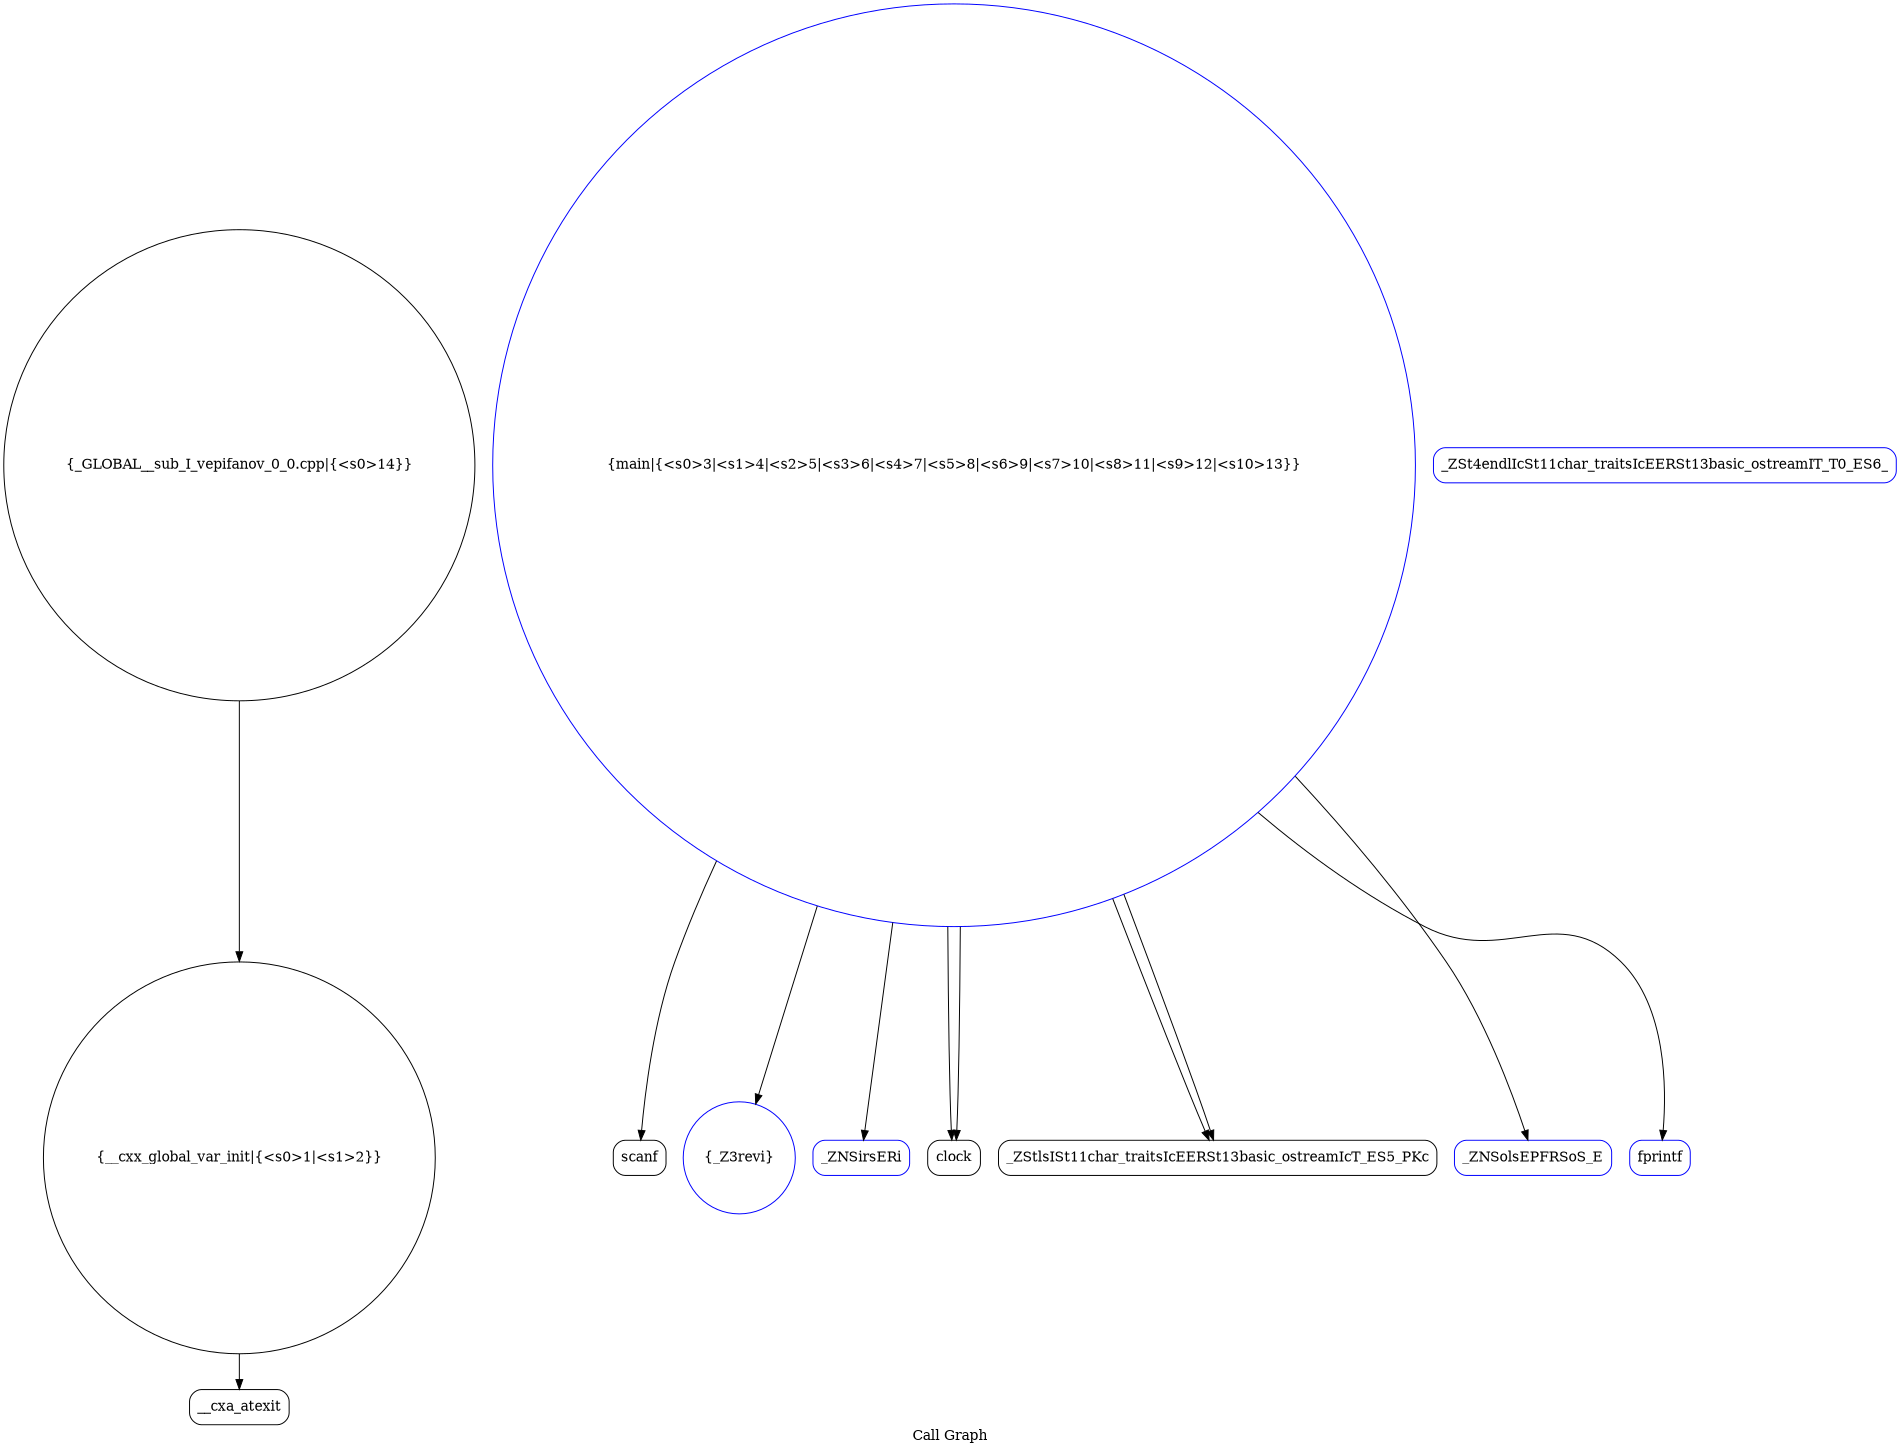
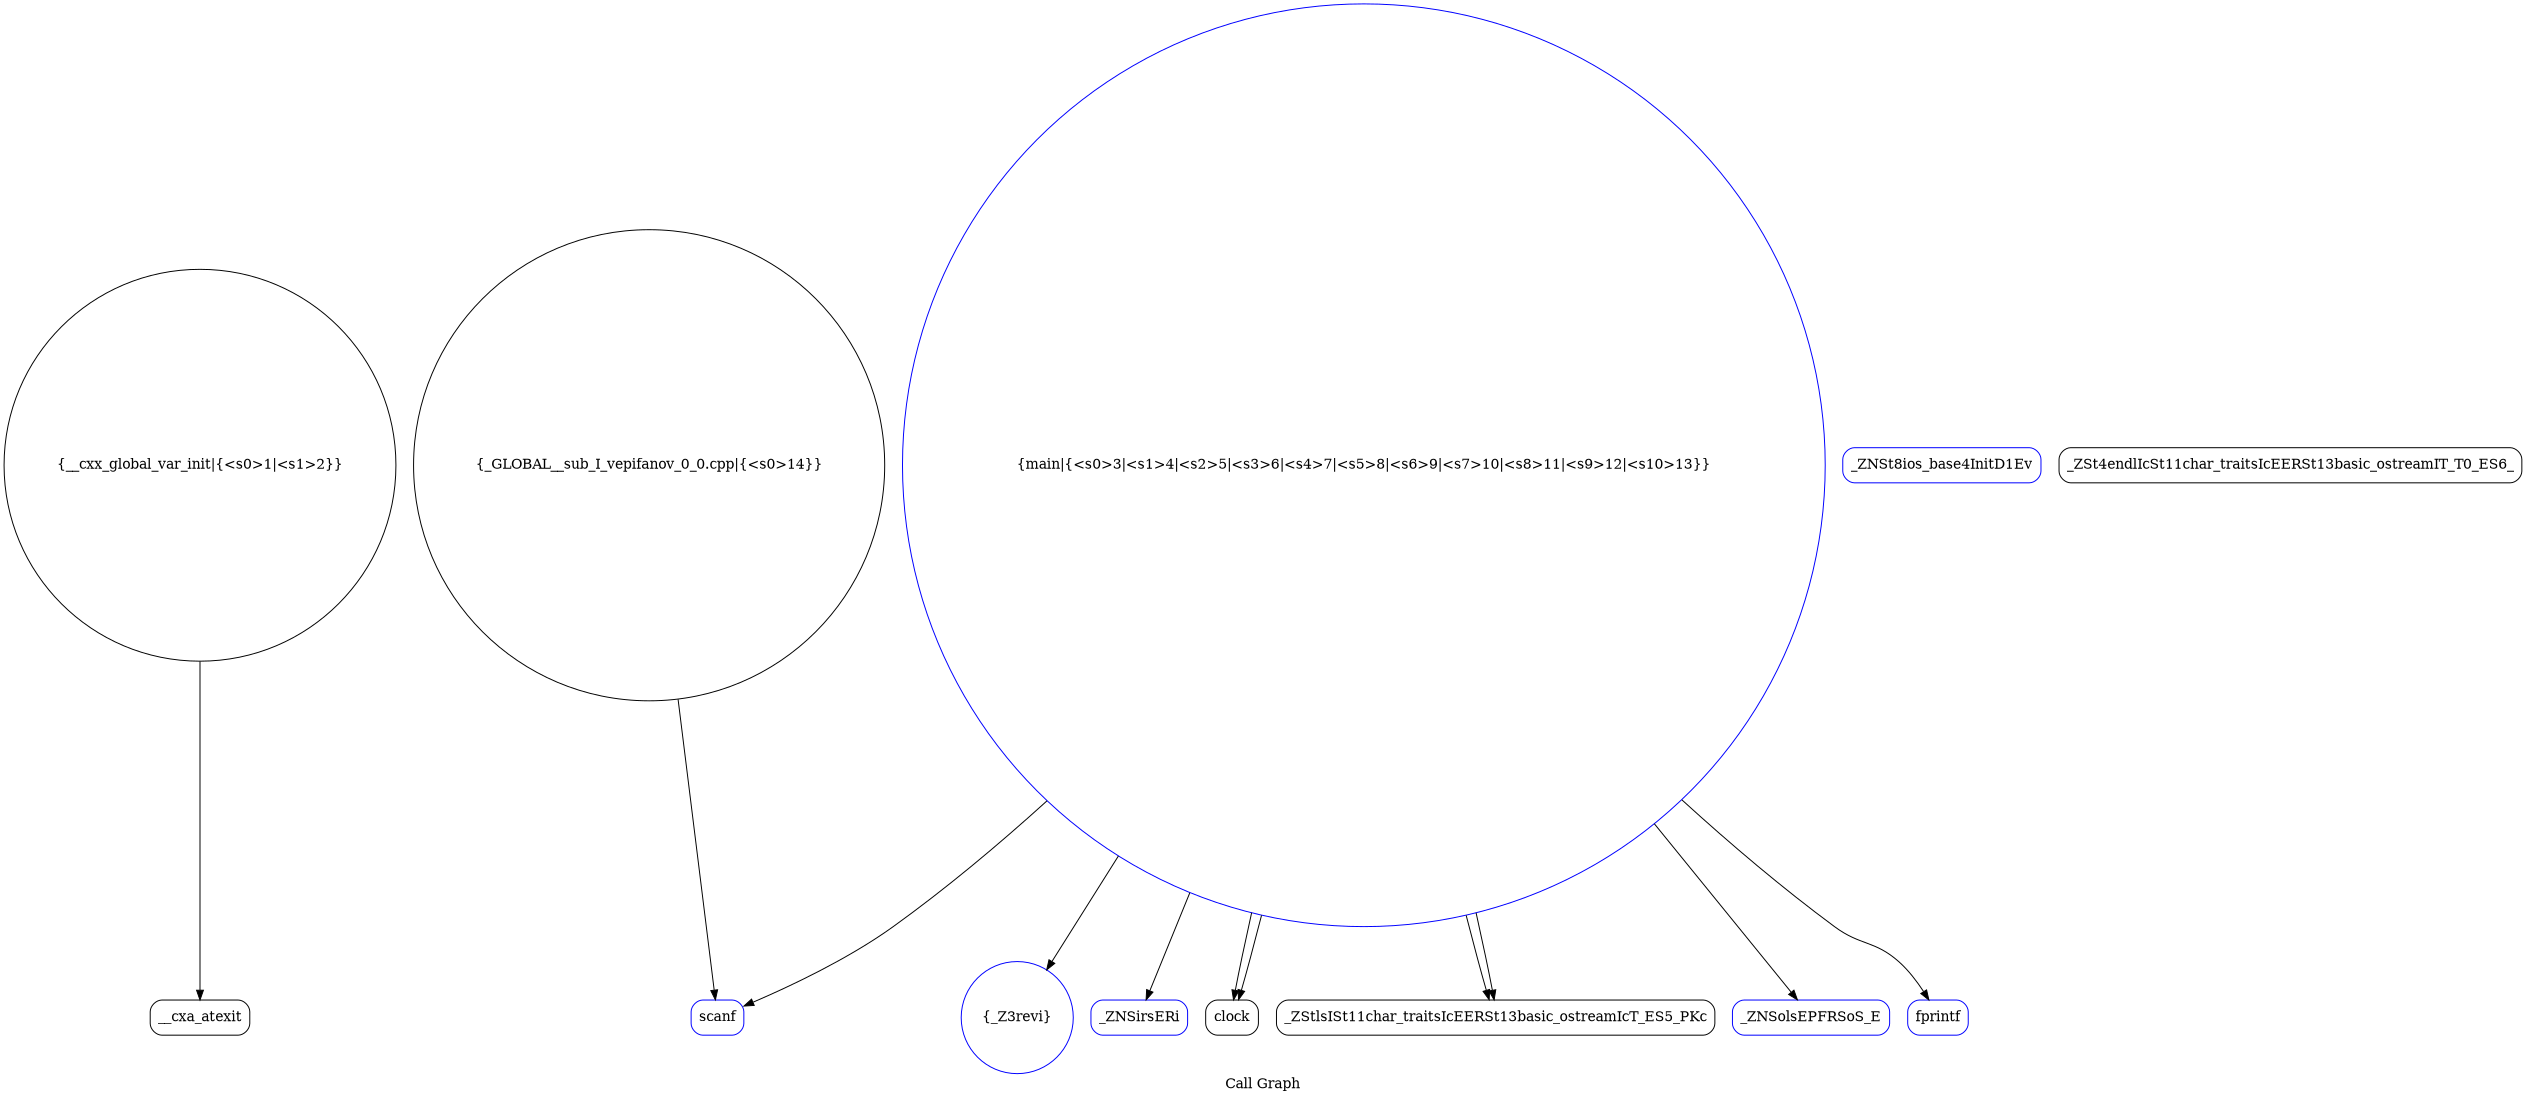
(1665, 465) -> (2290, 465)
none -> (1942, 465)
(239, 826) -> (696, 845)
(640, 1158) -> (717, 1018)
